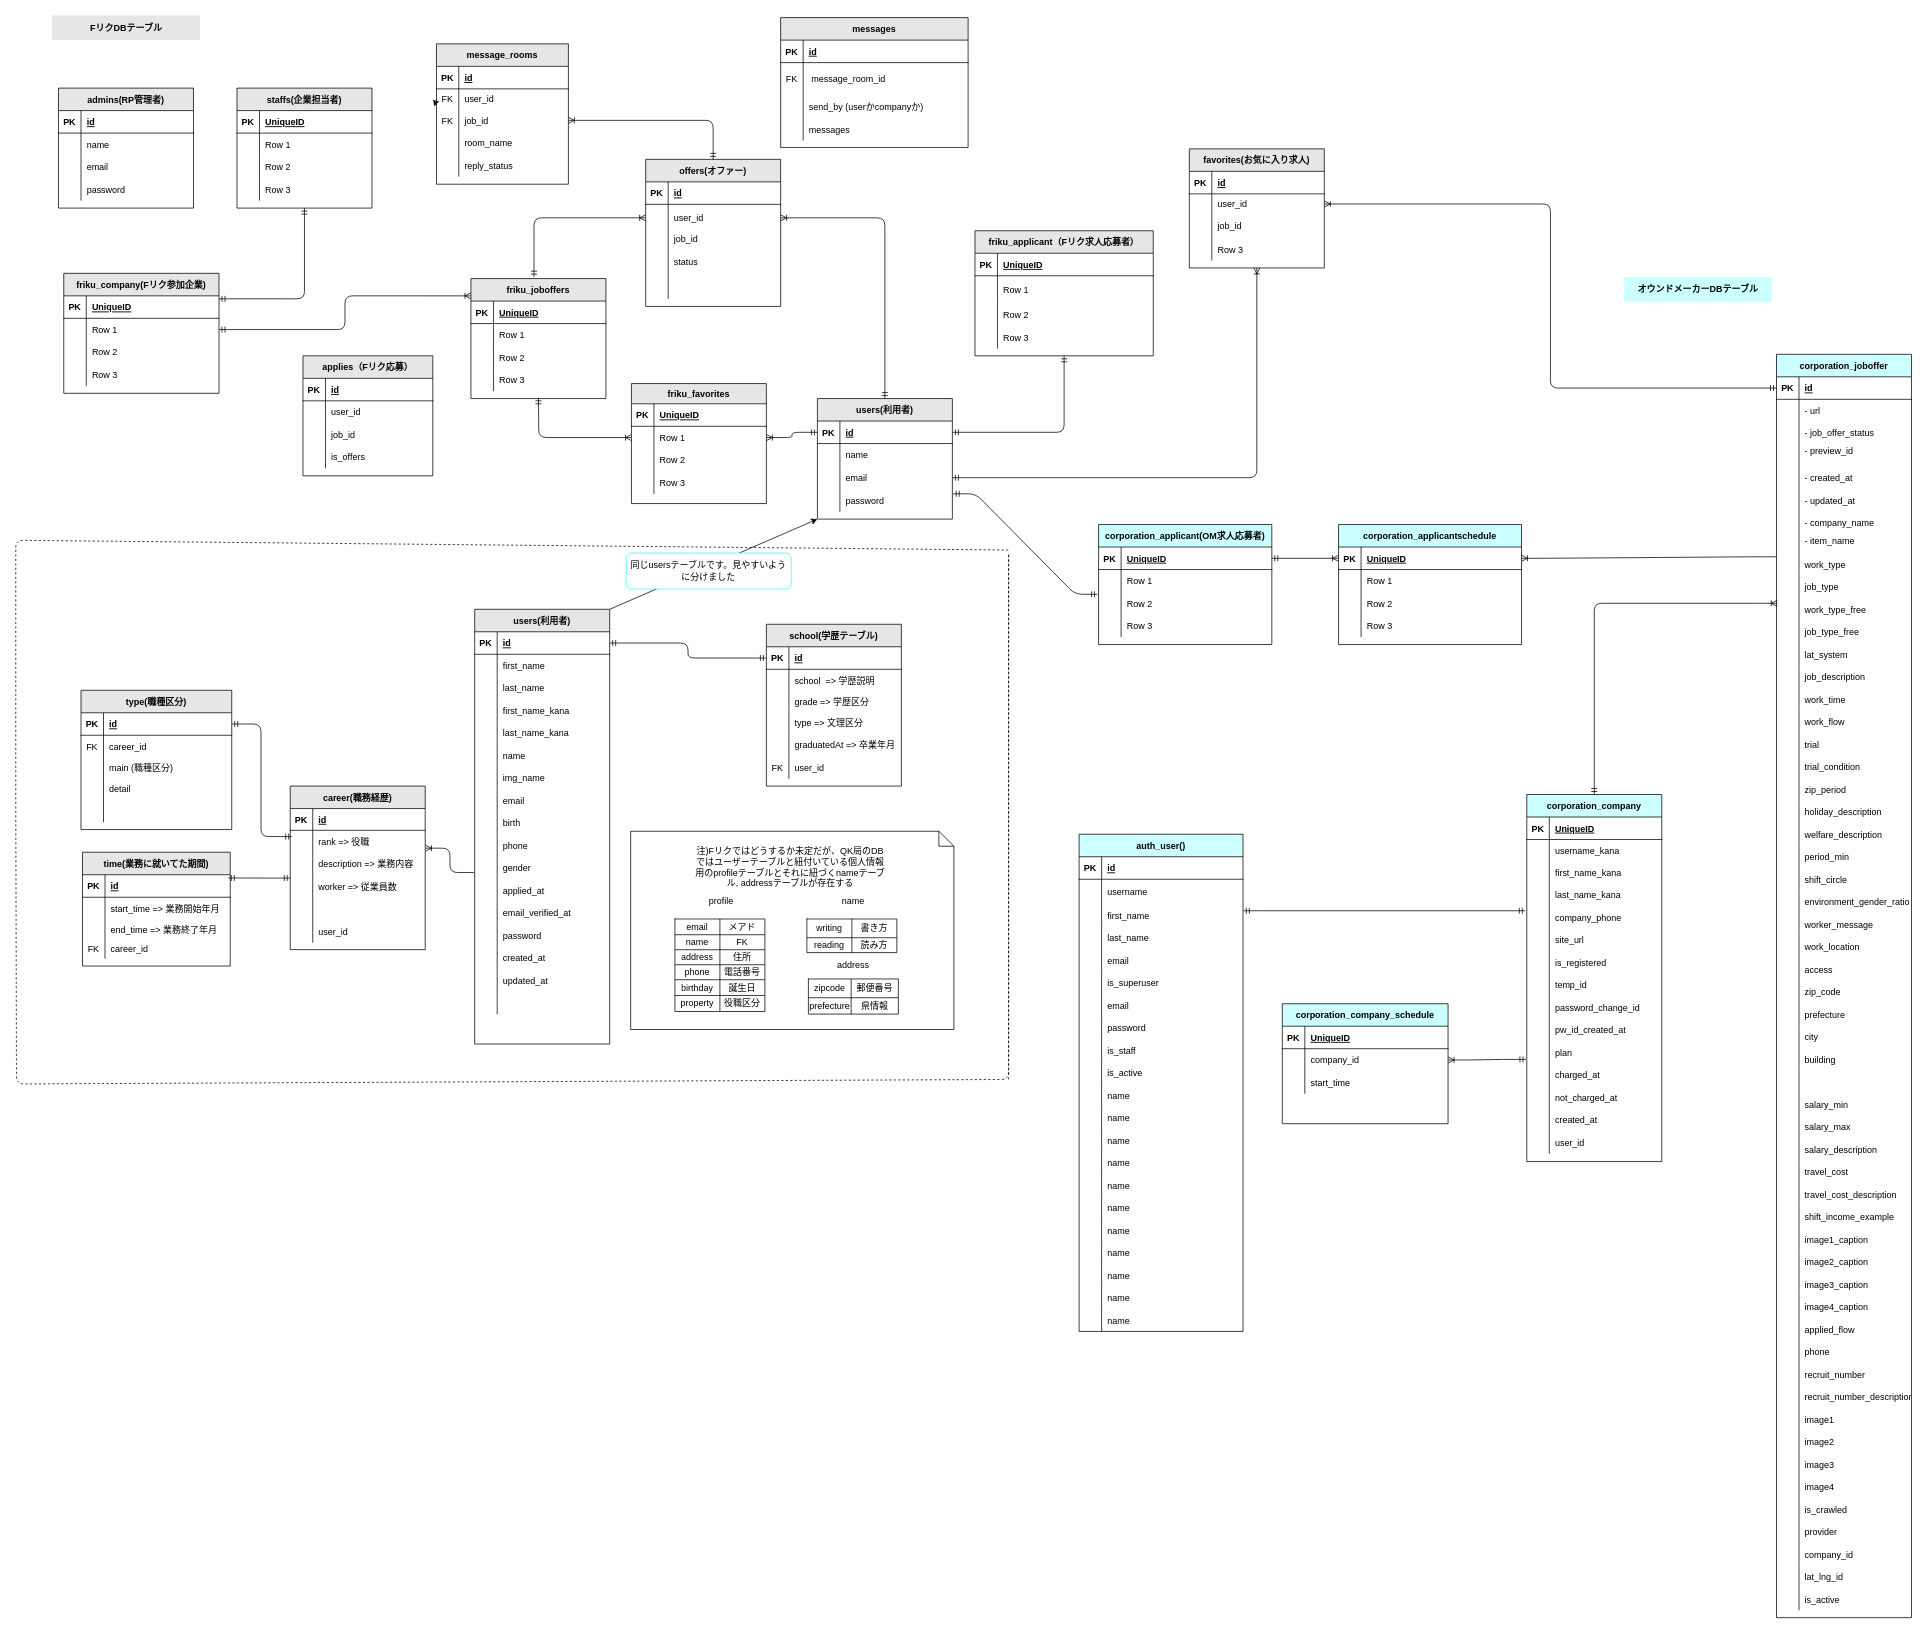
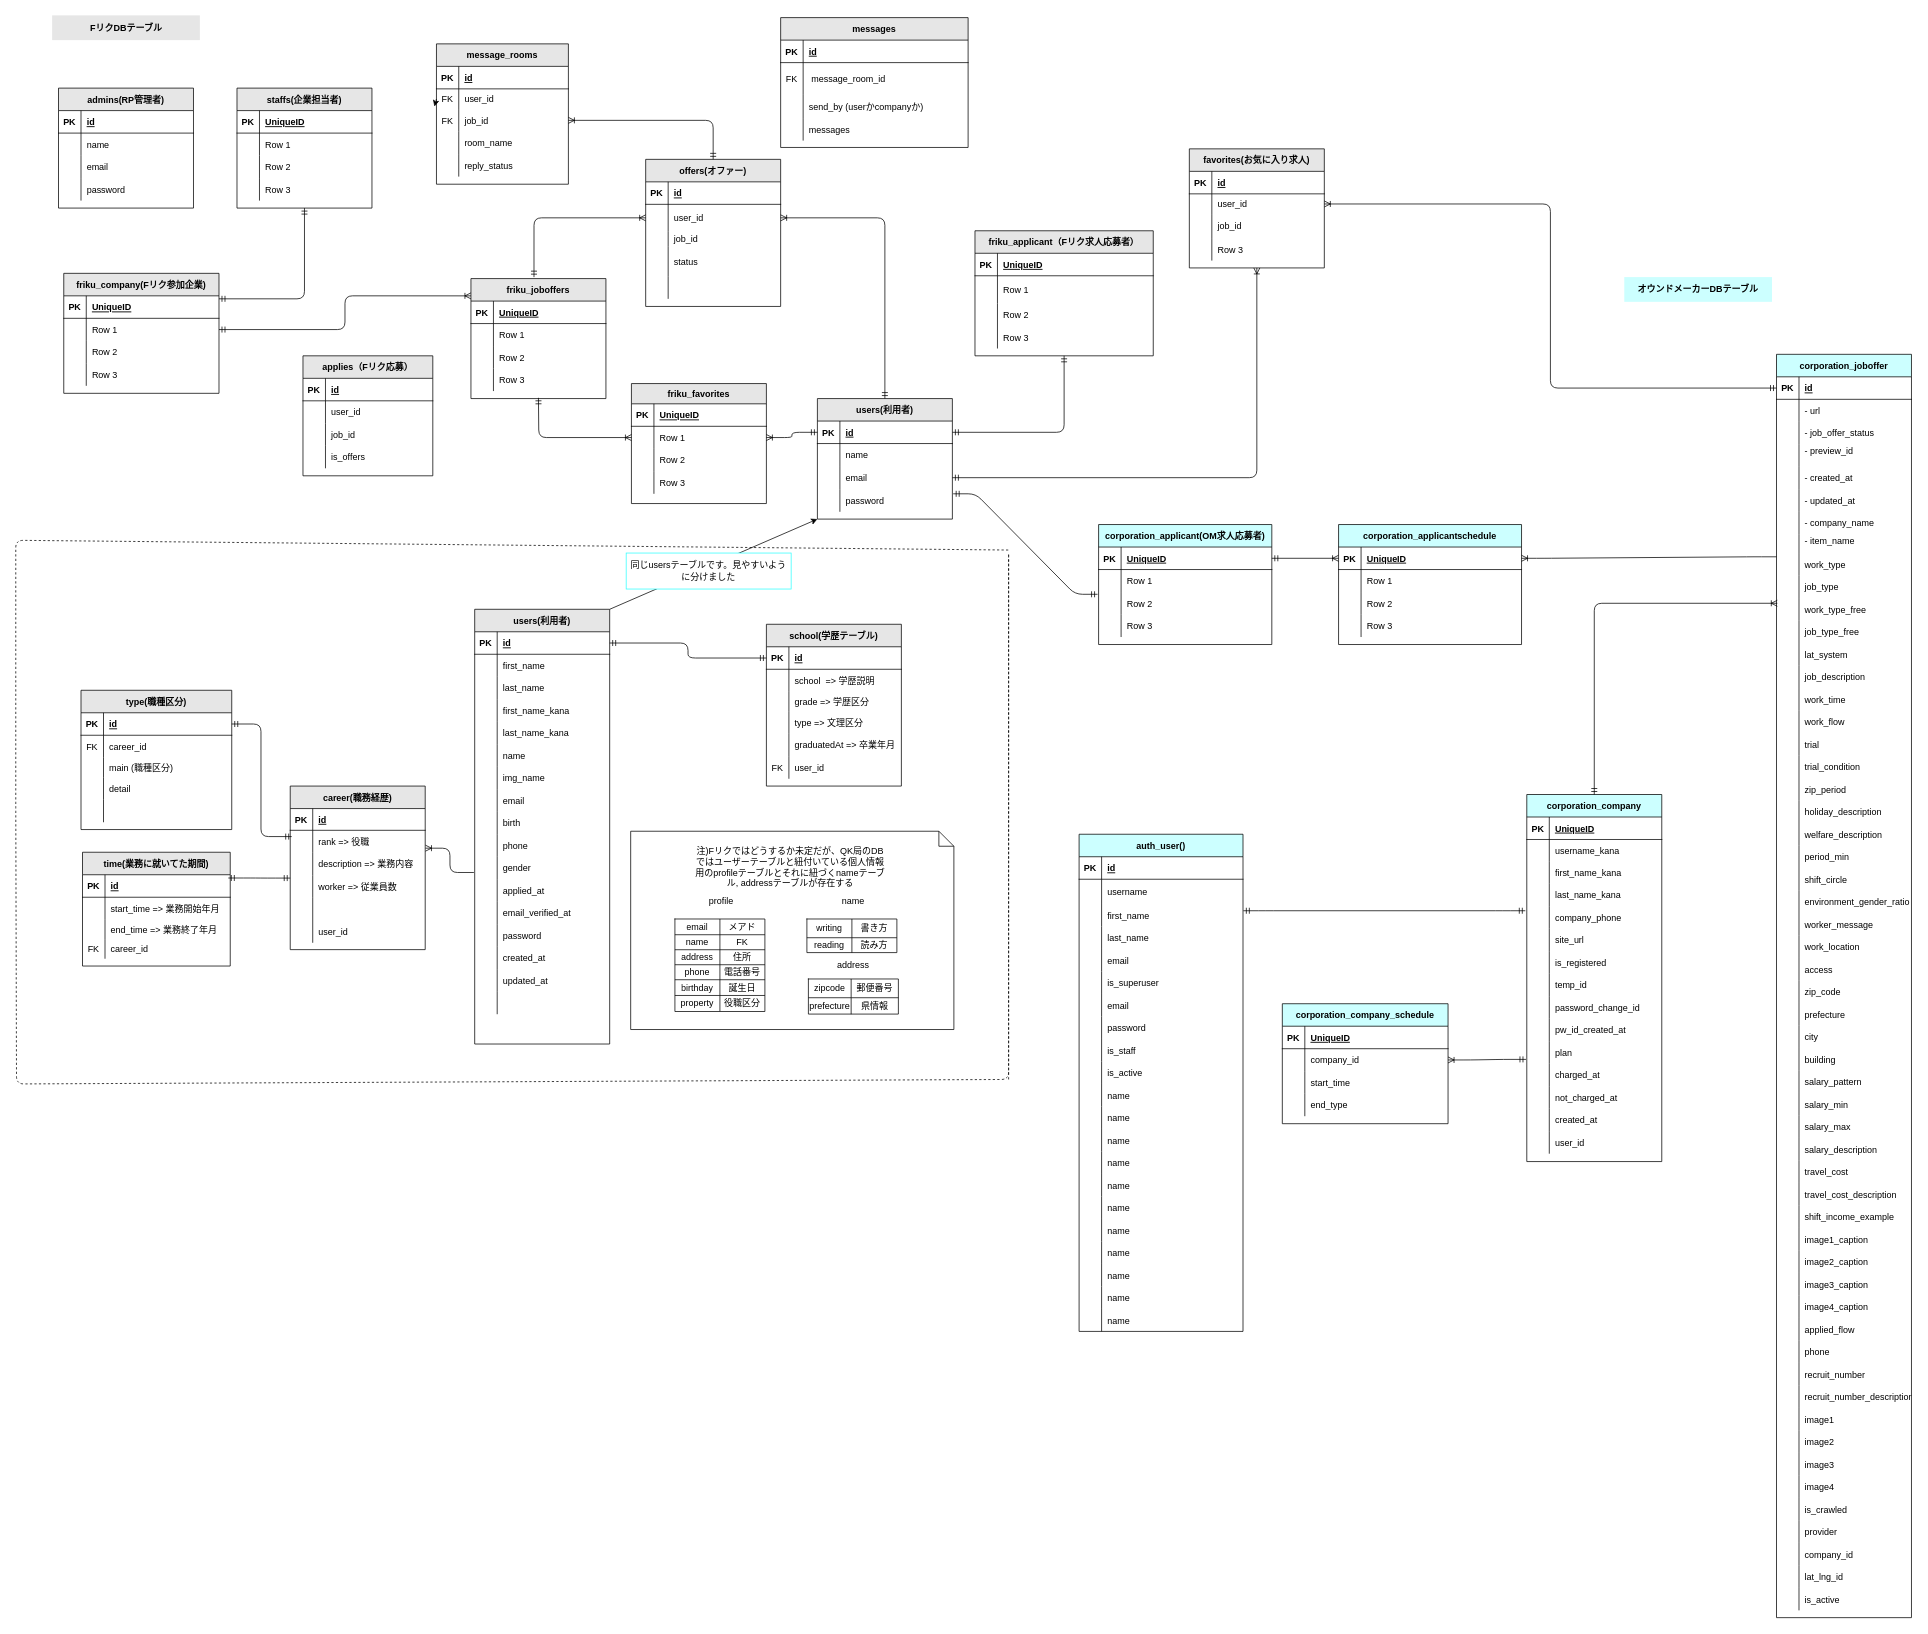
(708, 571) -> (708, 571)
none -> (1855, 1082)
none -> (1376, 1105)
